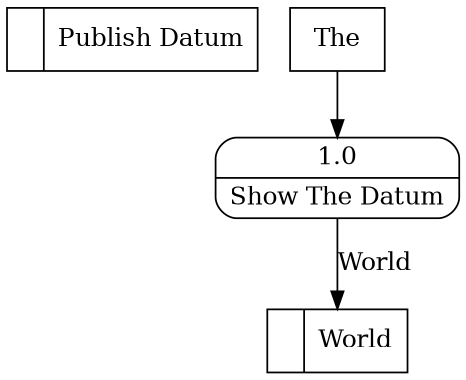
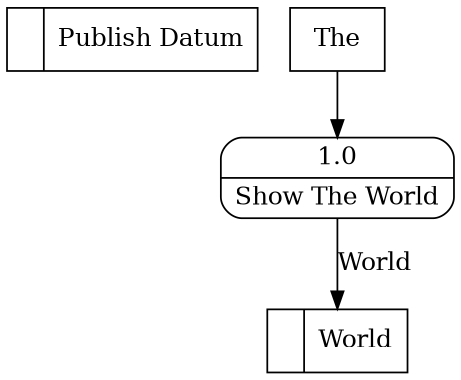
(337, 197) -> (337, 197)
